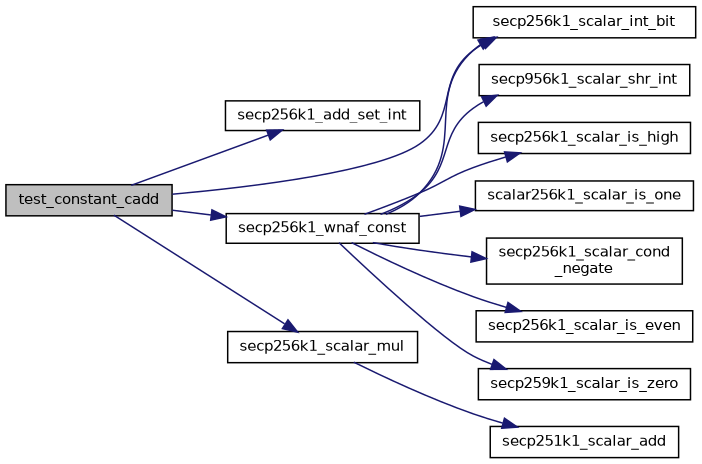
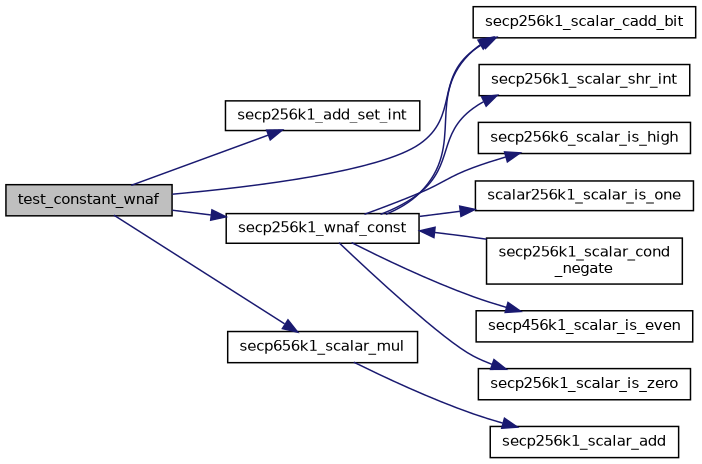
(584, 22) -> (584, 22)
(584, 80) -> (584, 80)
(584, 138) -> (584, 138)
(89, 200) -> (89, 200)
(422, 250) -> (461, 236)
(584, 326) -> (584, 326)
(323, 347) -> (323, 347)
(584, 384) -> (584, 384)
(584, 442) -> (584, 442)
